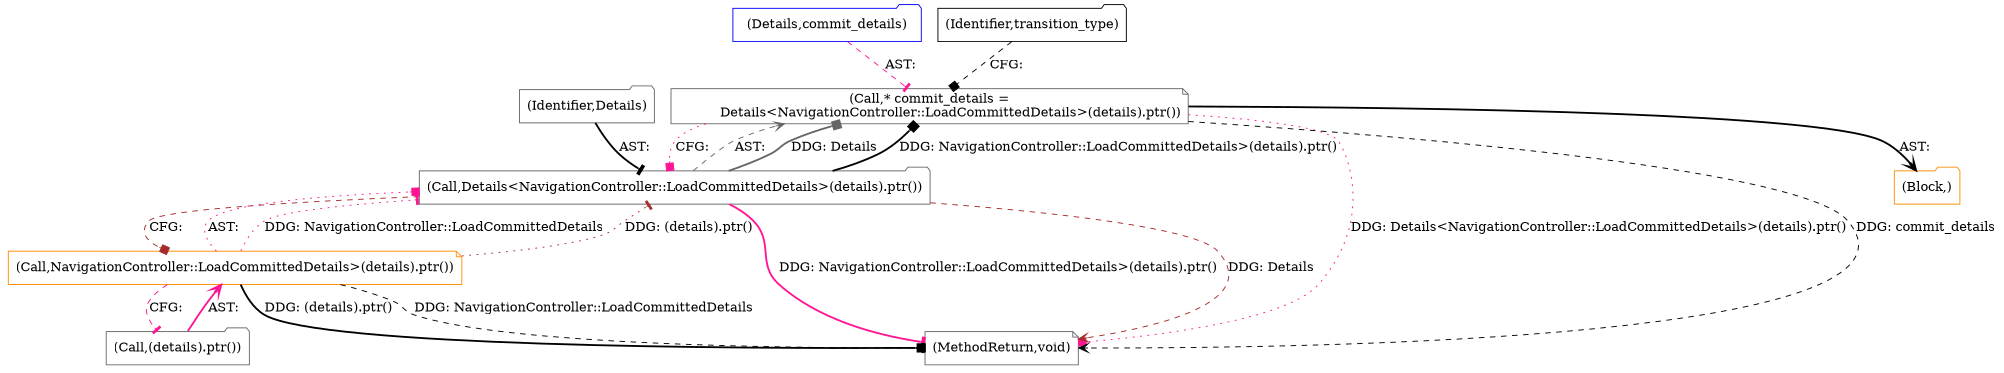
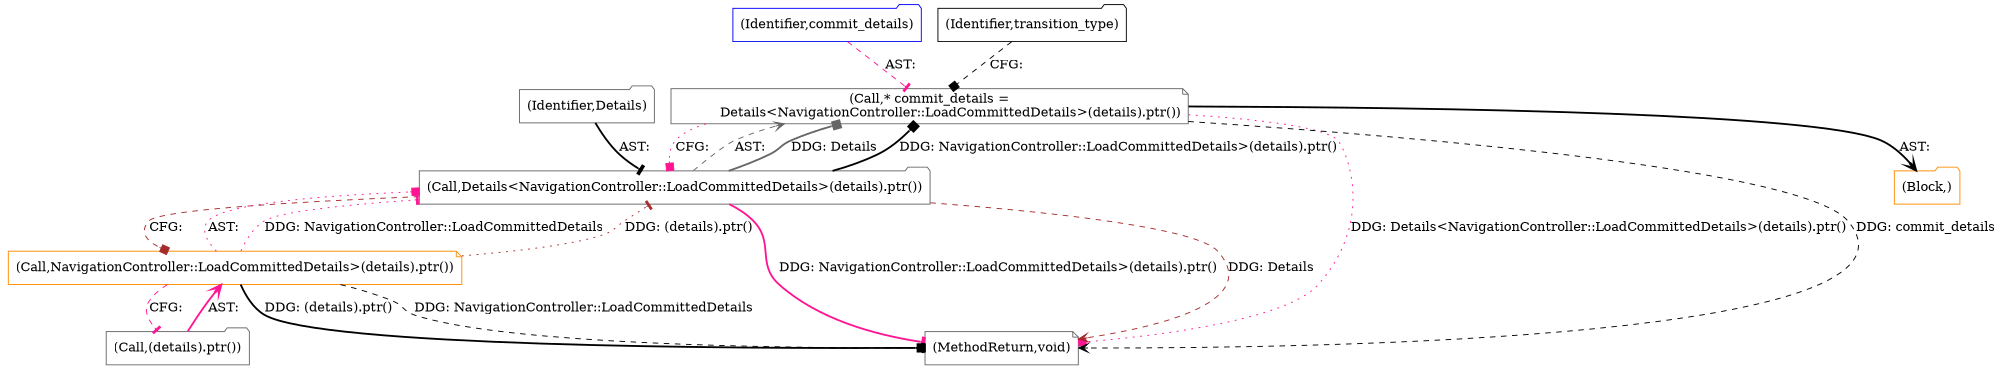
(827, 25) -> (827, 25)
